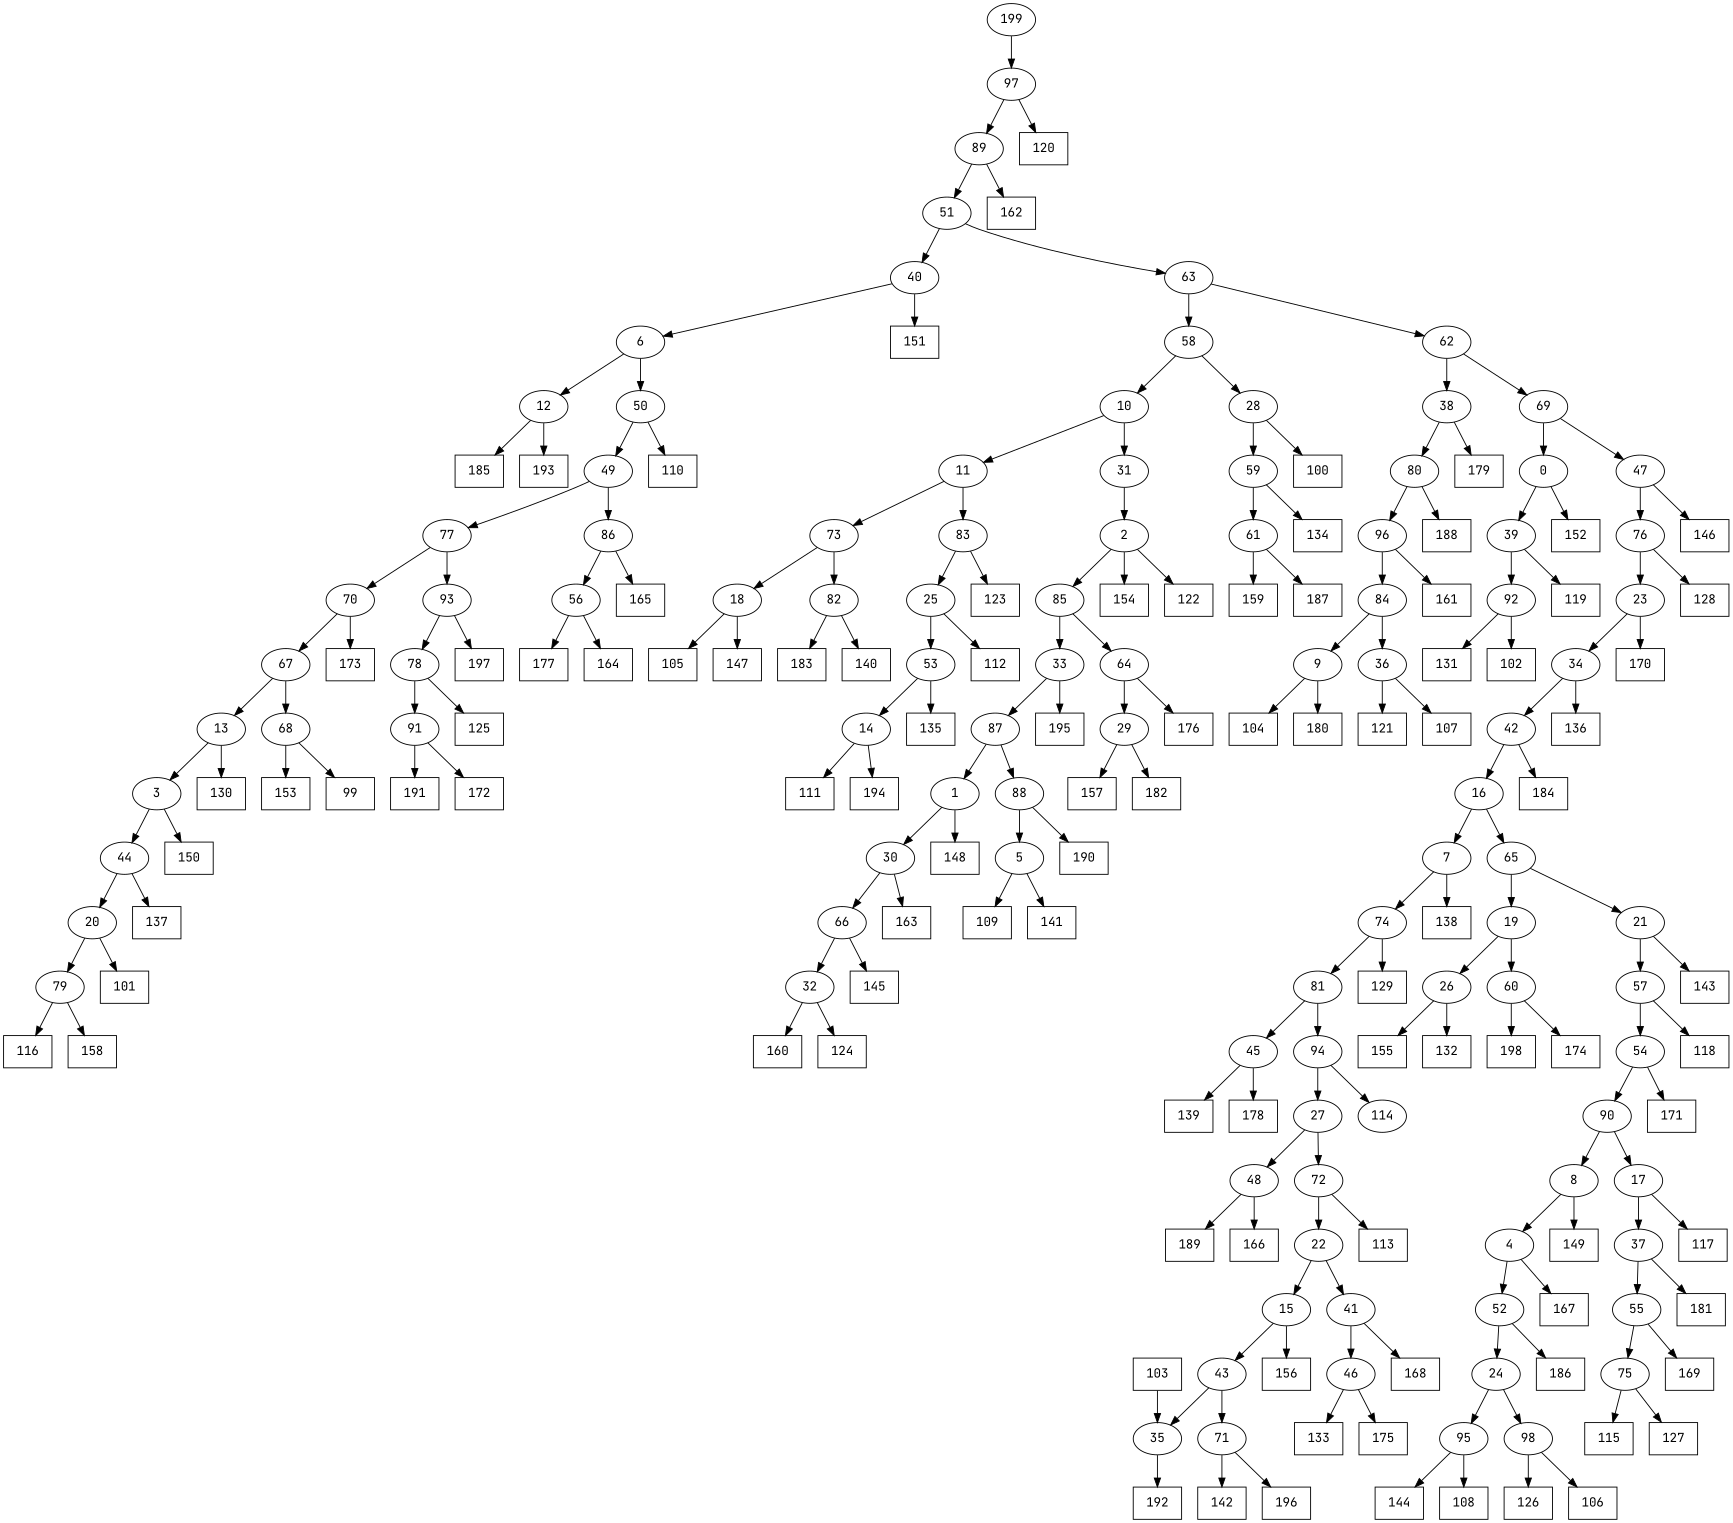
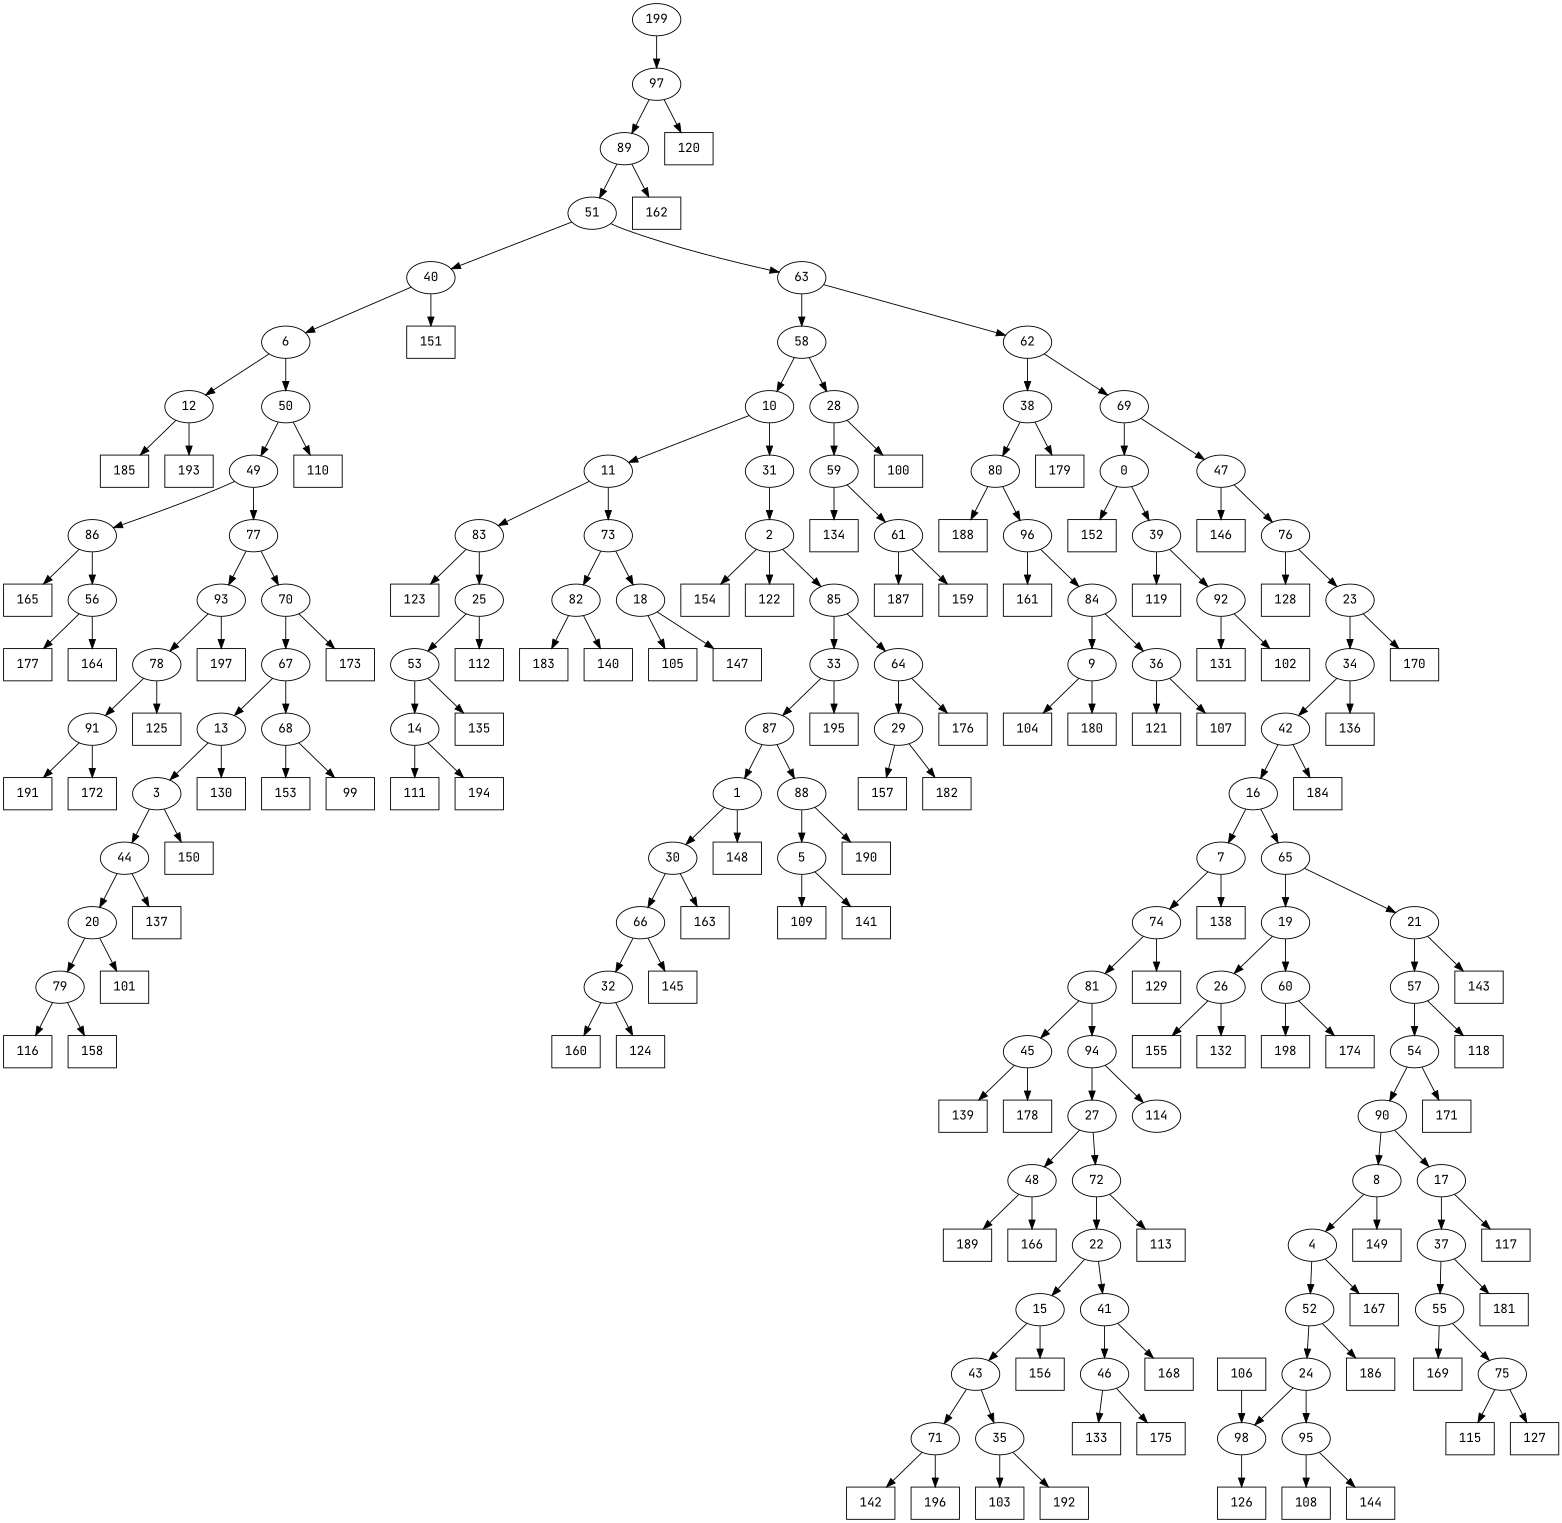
(1157, 1402) -> (1000, 1467)
(1556, 1467) -> (1242, 1402)
